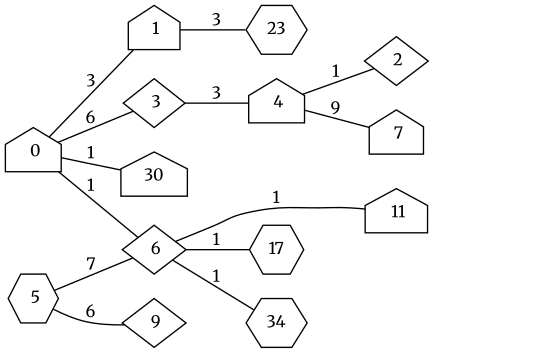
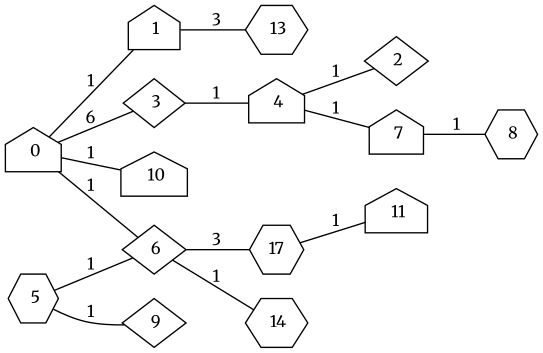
(277, 30) -> (277, 30)
(91, 82) -> (91, 82)
(217, 94) -> (217, 94)
(336, 109) -> (336, 109)
none -> (511, 134)
(154, 176) -> (154, 176)
(268, 209) -> (333, 233)
(217, 241) -> (217, 241)
(91, 265) -> (91, 265)
(91, 313) -> (91, 313)
(277, 323) -> (277, 323)
